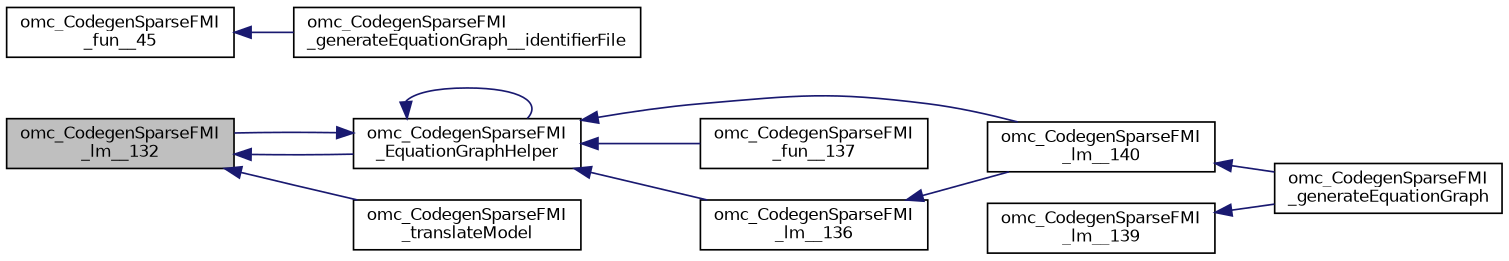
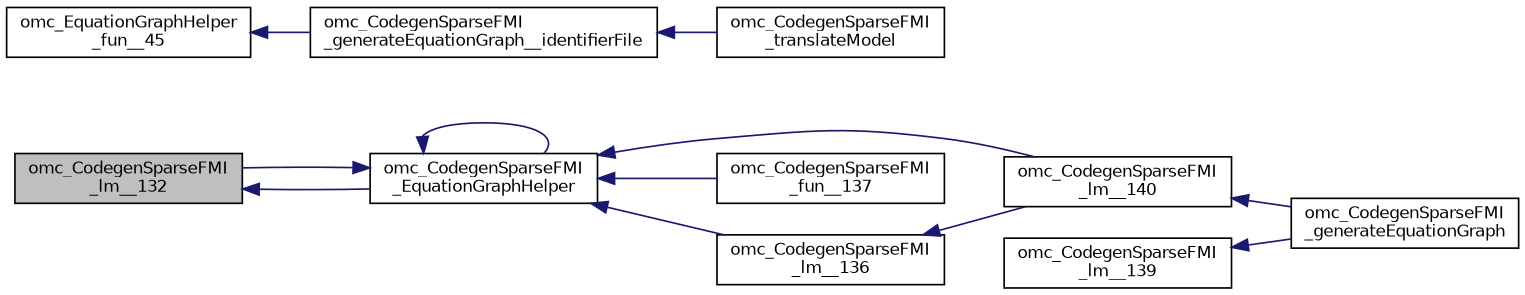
(120, 32) -> (129, 32)
(299, 186) -> (696, 32)
